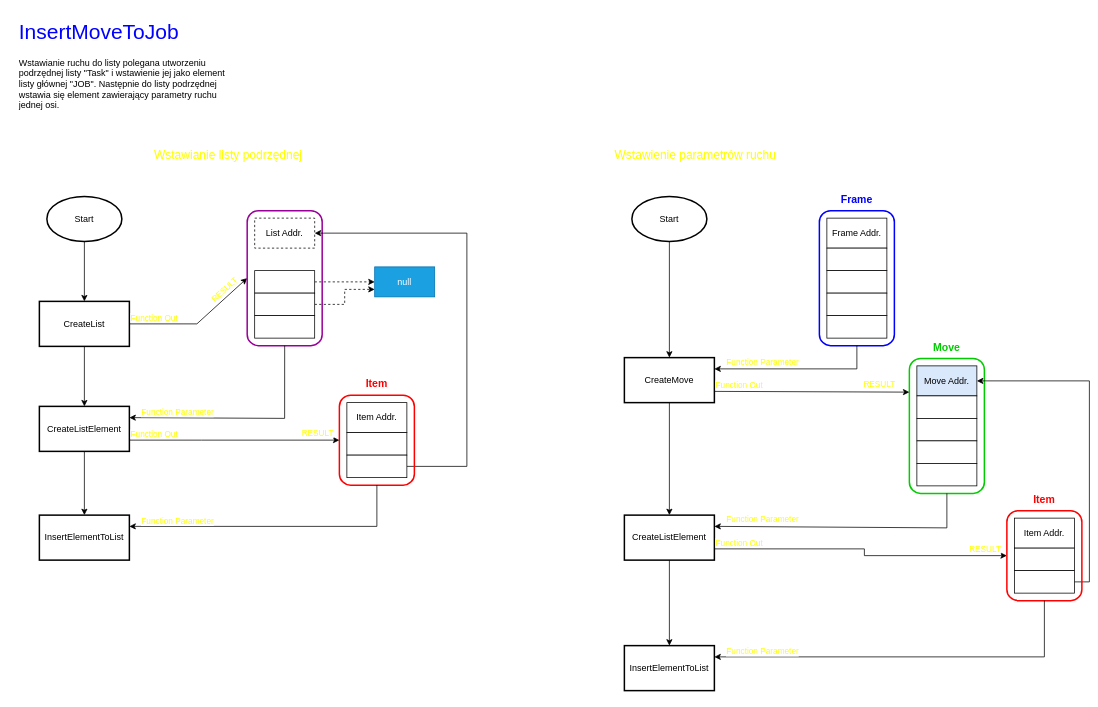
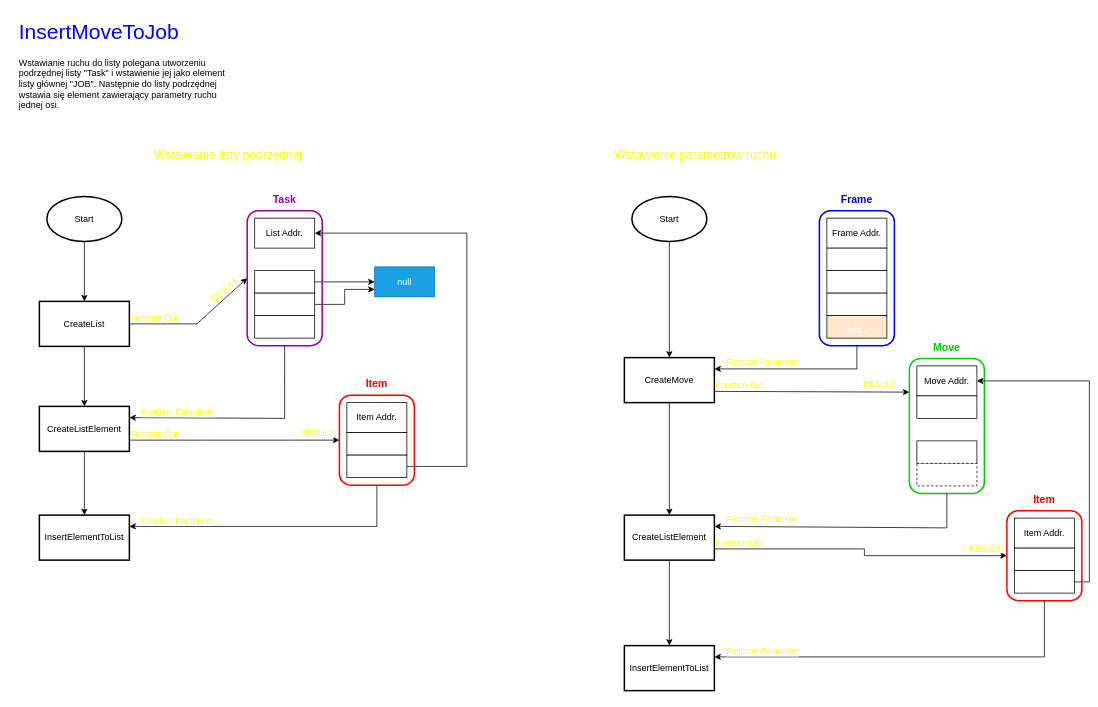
none -> (285, 199)
(285, 233) -> (285, 233)
(342, 282) -> (342, 282)
(345, 300) -> (345, 300)
(857, 327) -> (857, 327)
(947, 381) -> (947, 381)
(947, 429) -> none
(947, 474) -> (947, 474)
